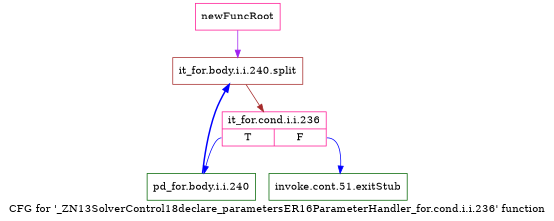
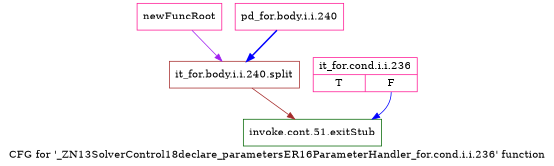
(253, 95) -> (270, 101)
(211, 150) -> none
(201, 187) -> (289, 17)
